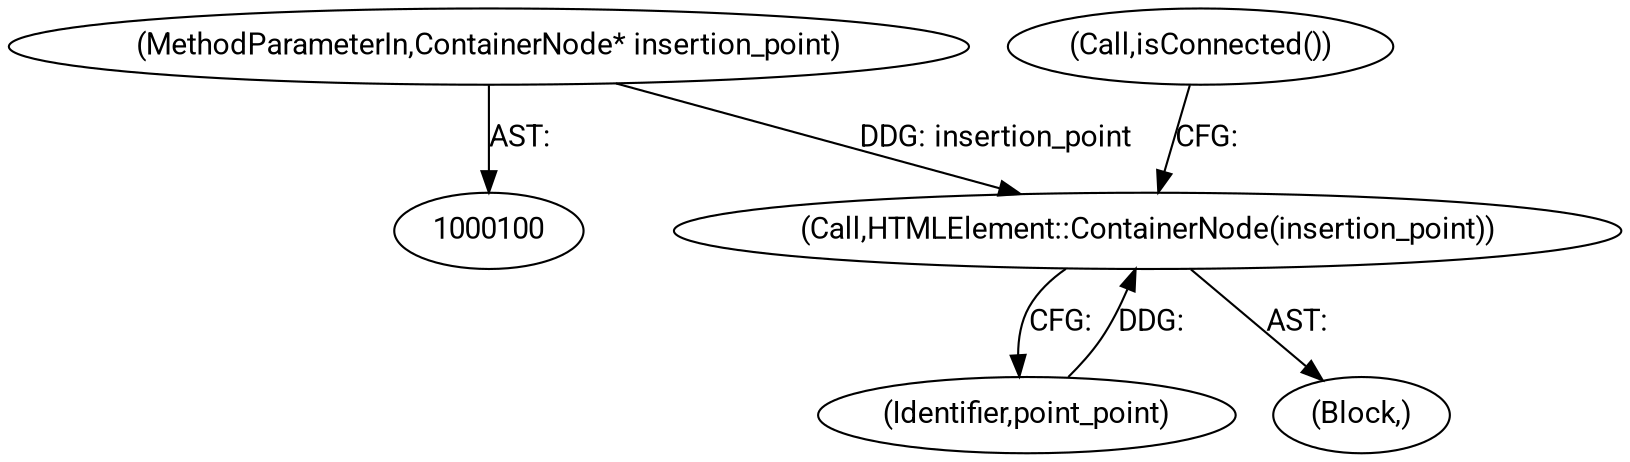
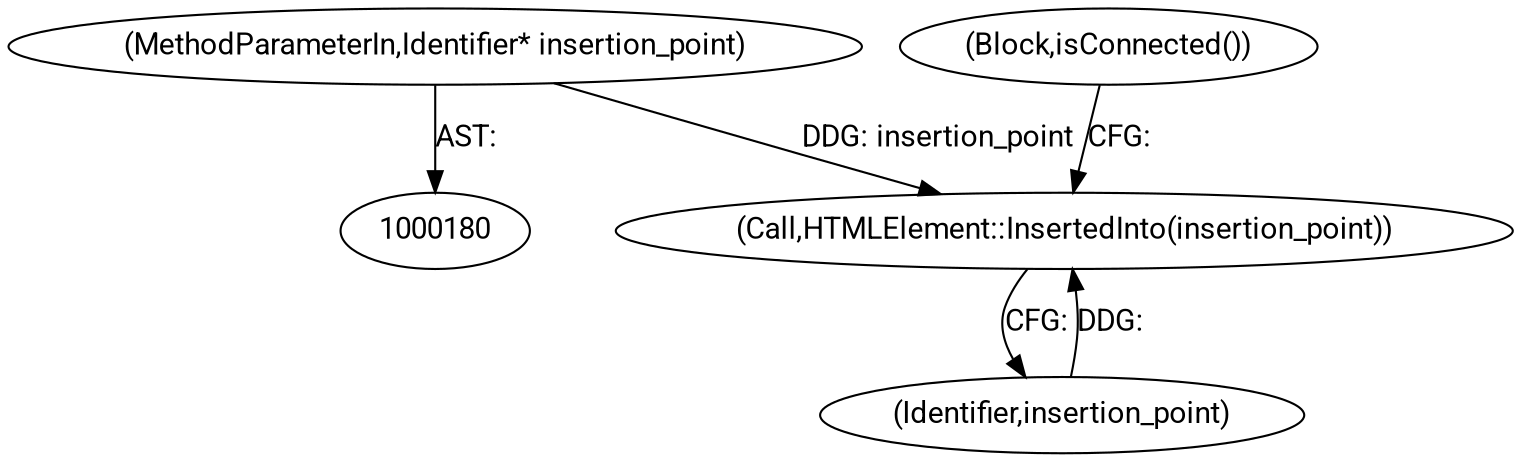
(489, 47) -> (435, 47)
(1201, 47) -> (1109, 47)
(489, 231) -> (435, 231)
(1148, 231) -> (1064, 231)
(1027, 415) -> (1062, 415)
(1362, 415) -> none
